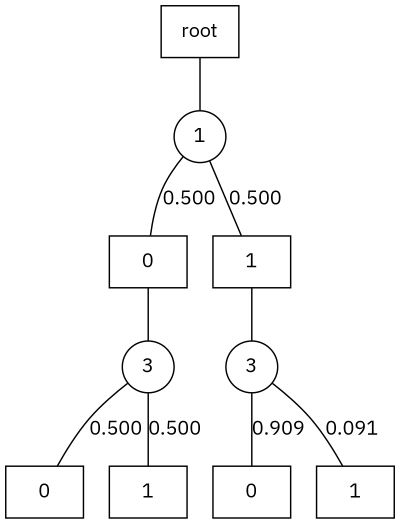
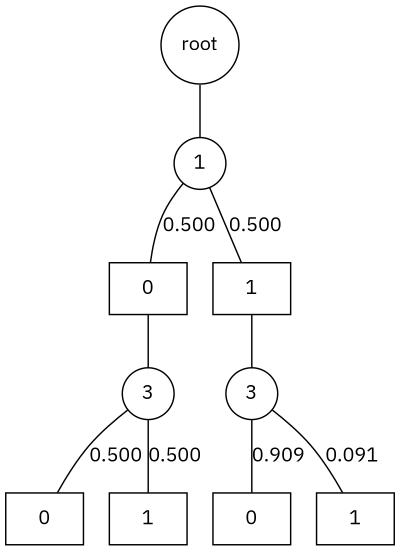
(200, 32) -> (200, 45)
